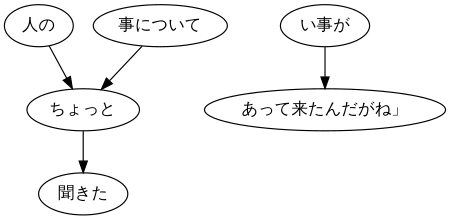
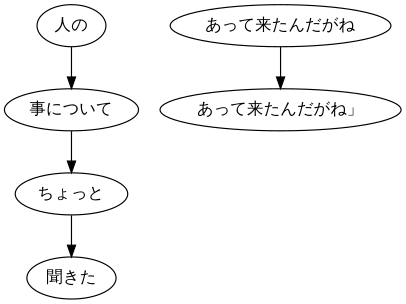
(325, 26) -> (281, 26)
(58, 62) -> (71, 62)
